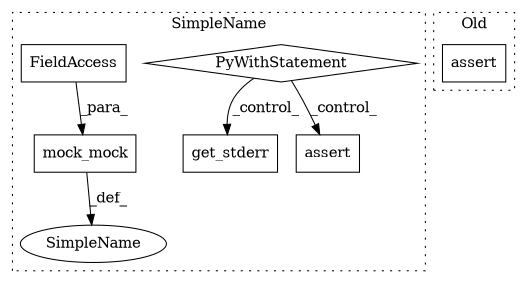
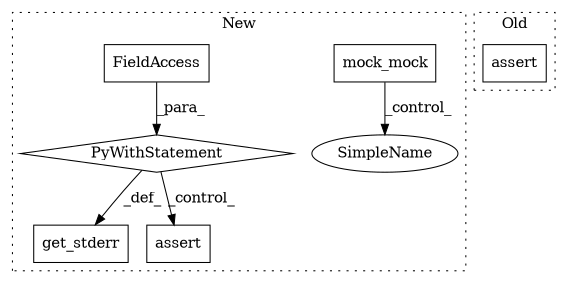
(219, 24) -> (239, 24)
(79, 103) -> (157, 103)
(266, 108) -> (143, 199)
(108, 199) -> (418, 108)
